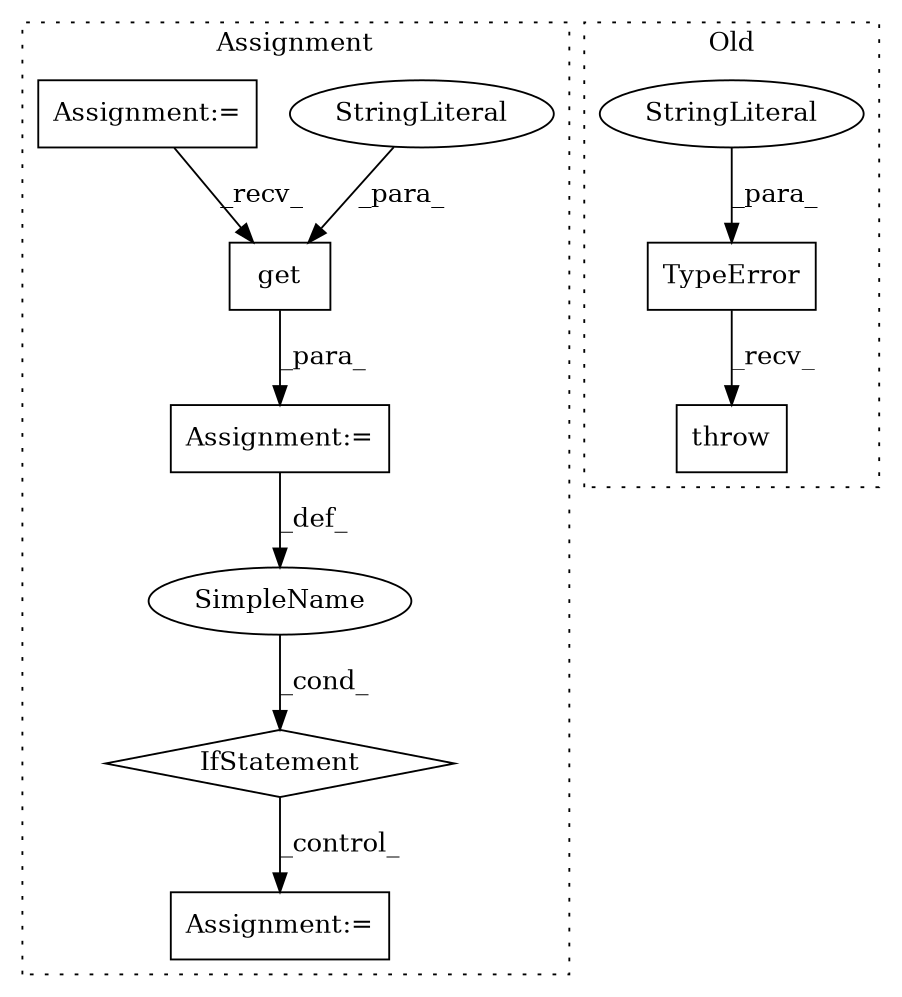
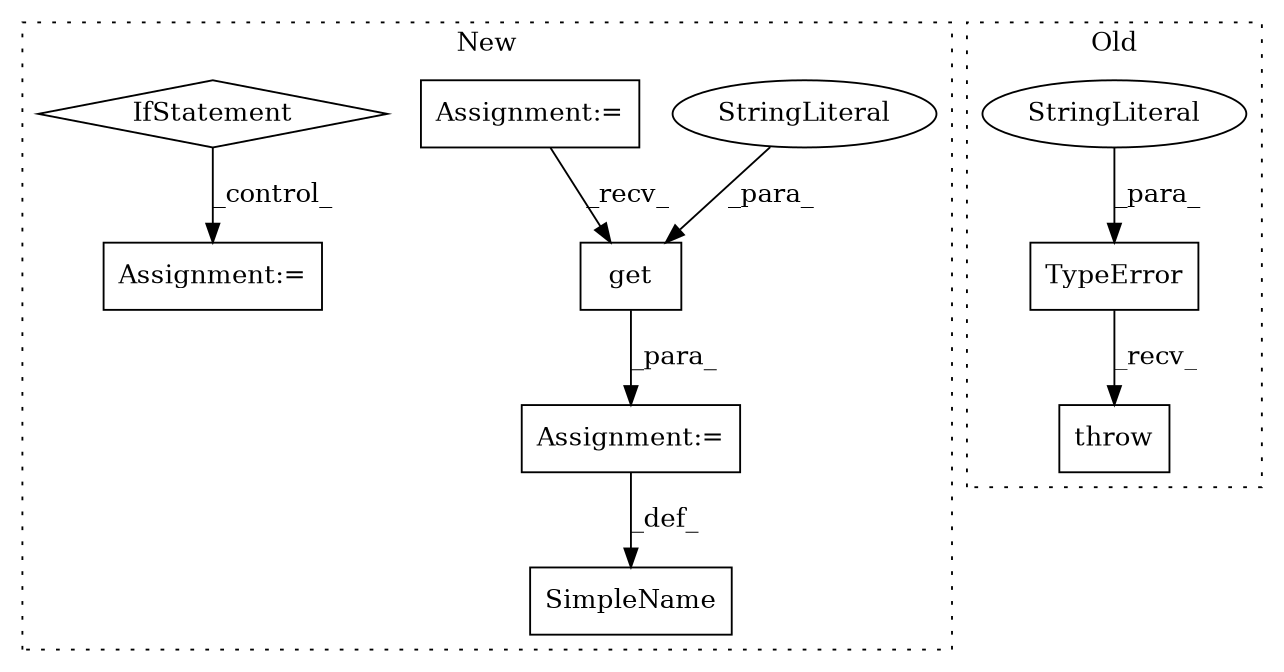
(296, 44) -> (487, 44)
(280, 601) -> (631, 601)
(280, 673) -> none
